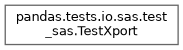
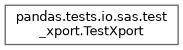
(92, 25) -> (92, 25)
